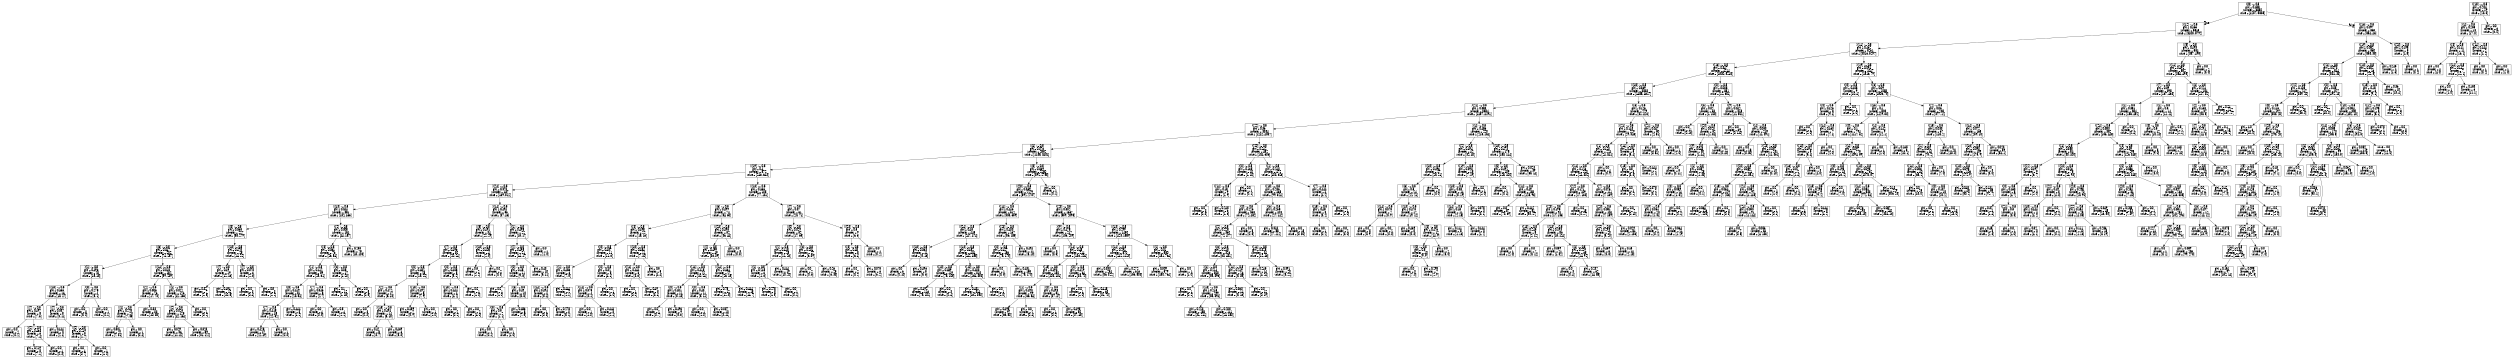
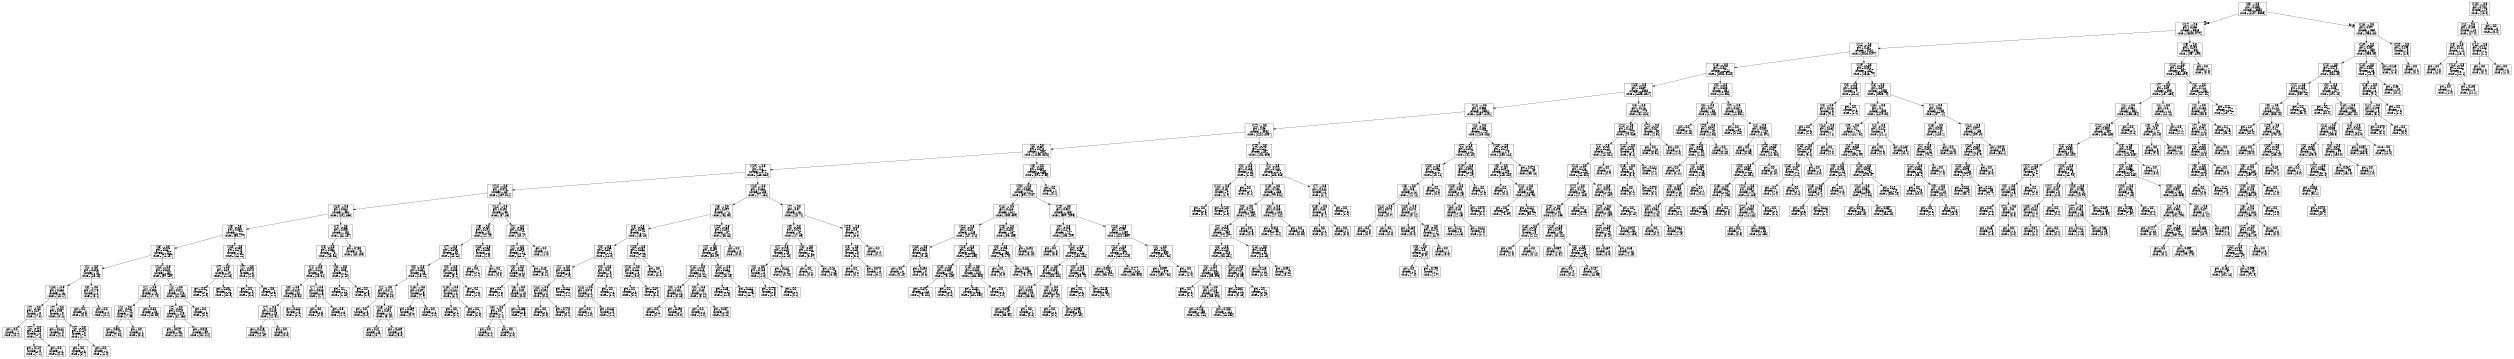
(2322, 191) -> (2314, 200)
(722, 292) -> (722, 292)
